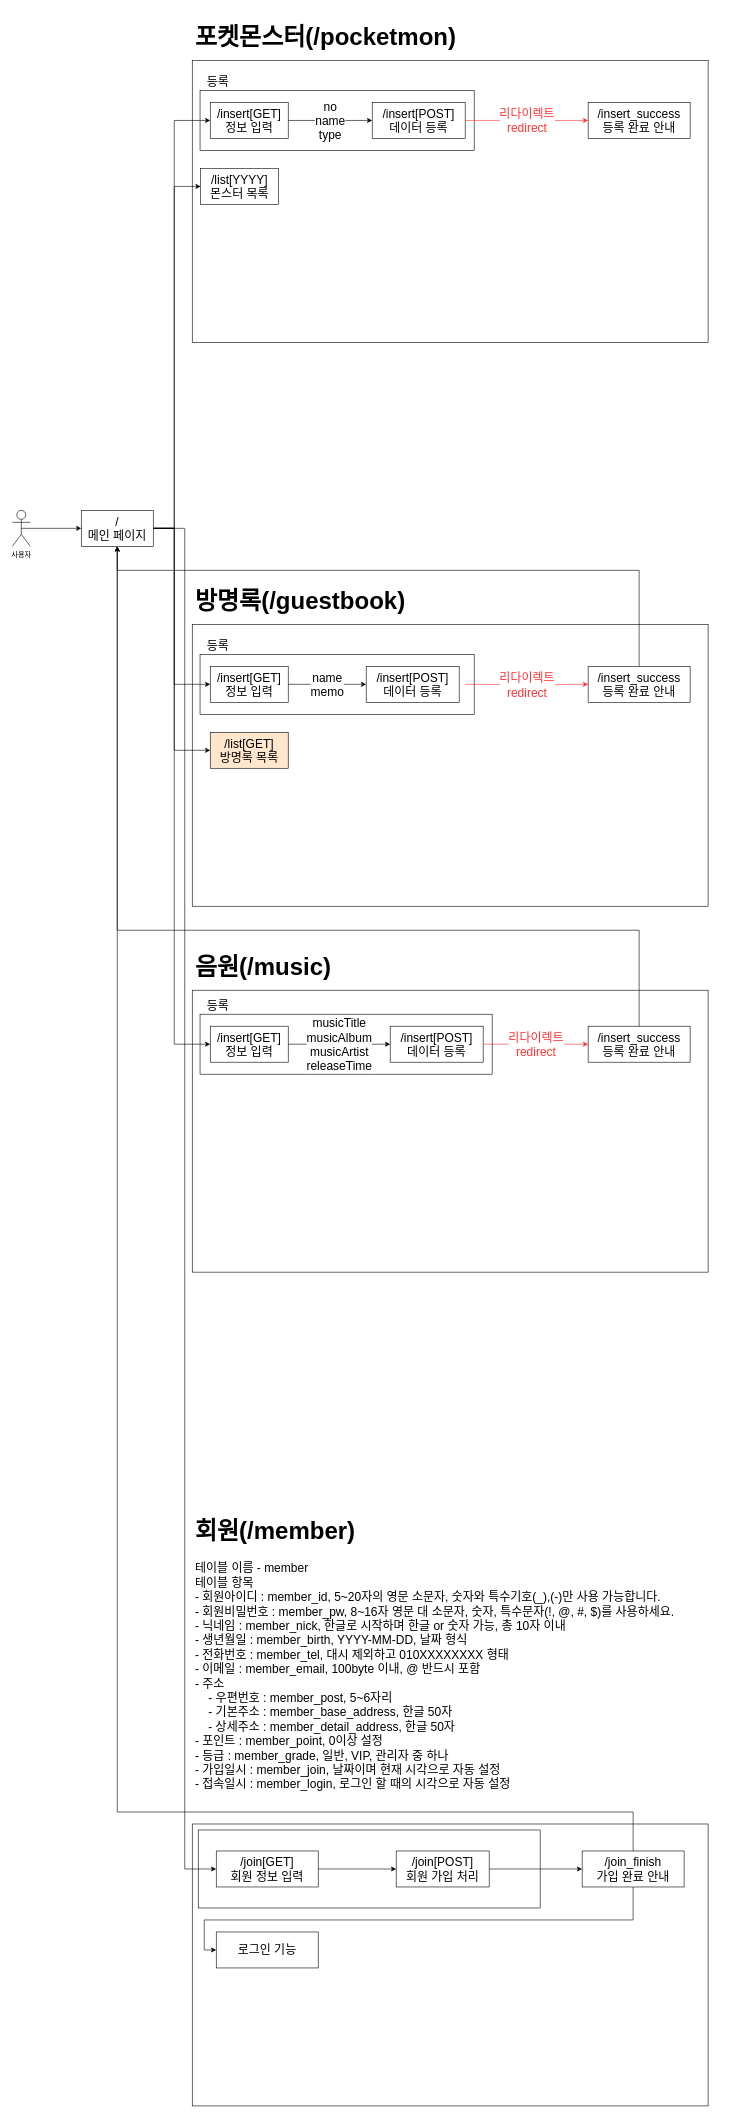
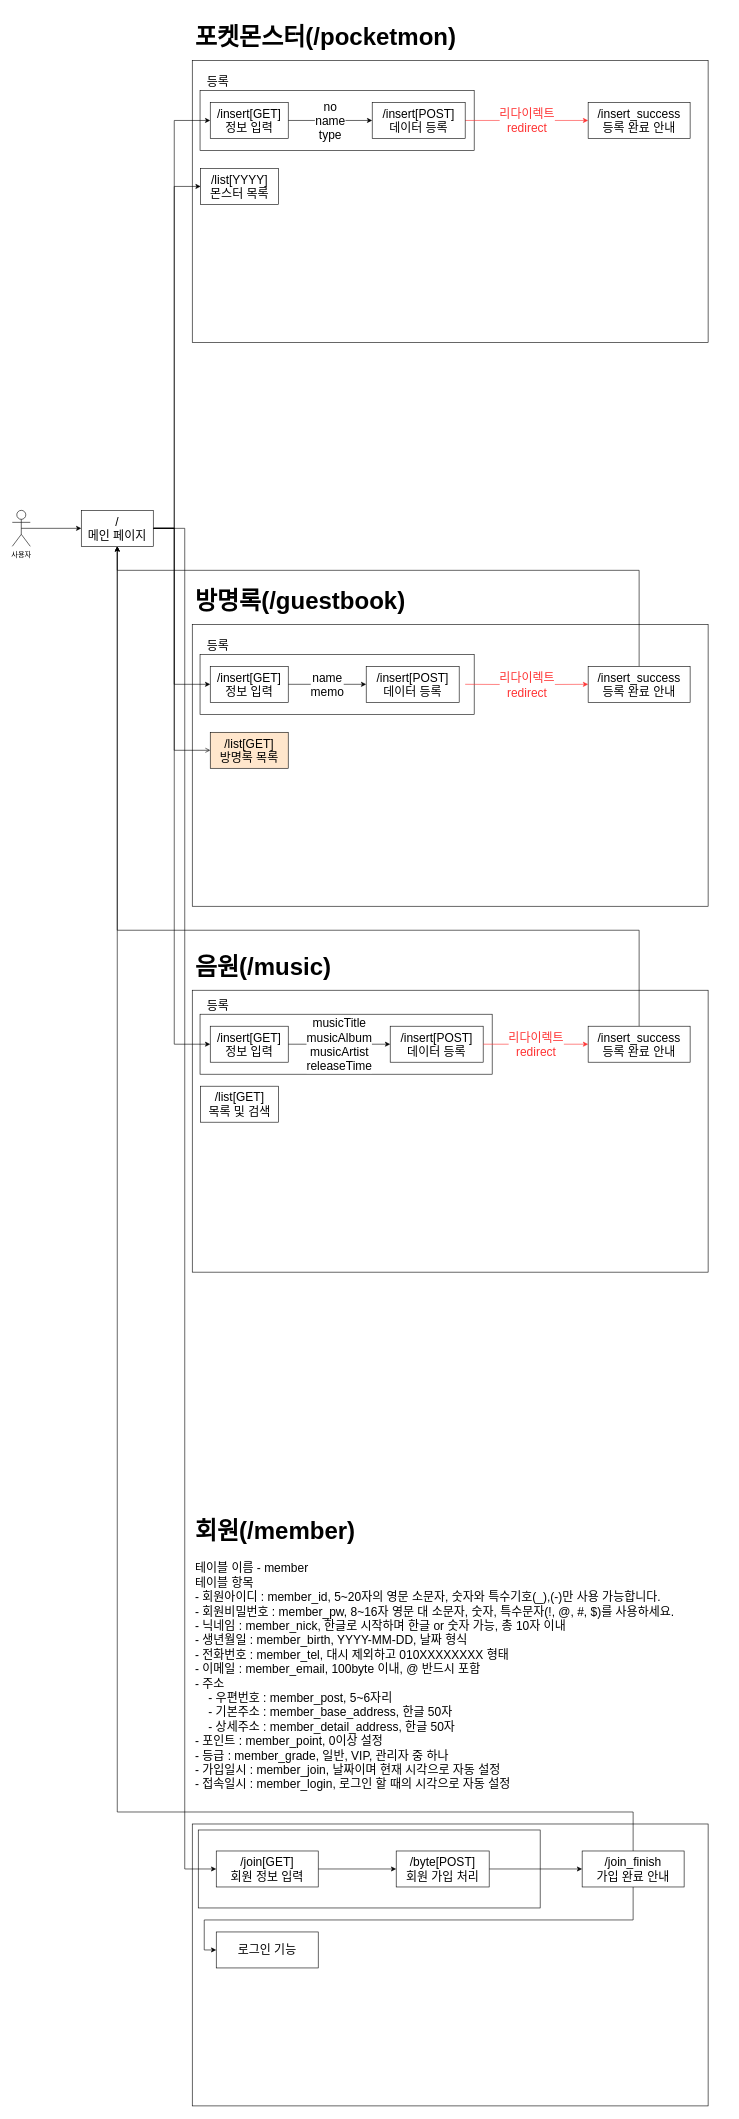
(204, 750) -> (206, 750)
none -> (240, 1104)
(443, 1869) -> (443, 1869)
